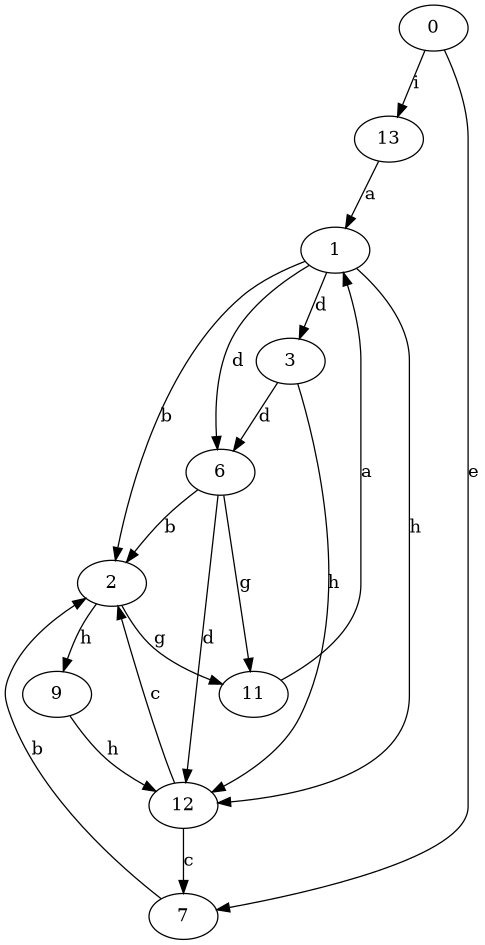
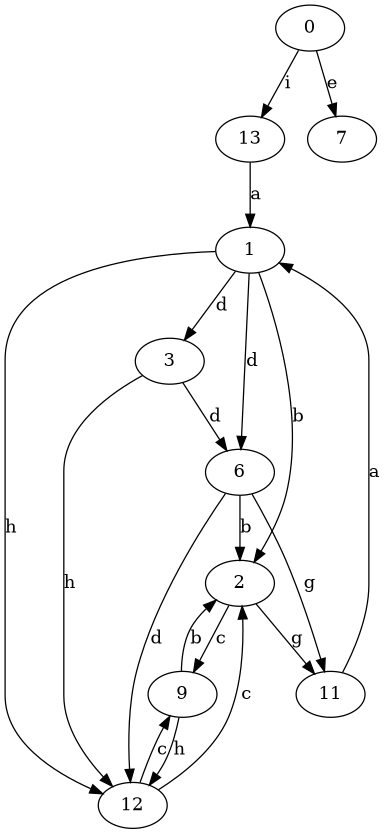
(86, 639) -> (221, 639)
(33, 761) -> (187, 637)
(183, 855) -> (151, 755)
